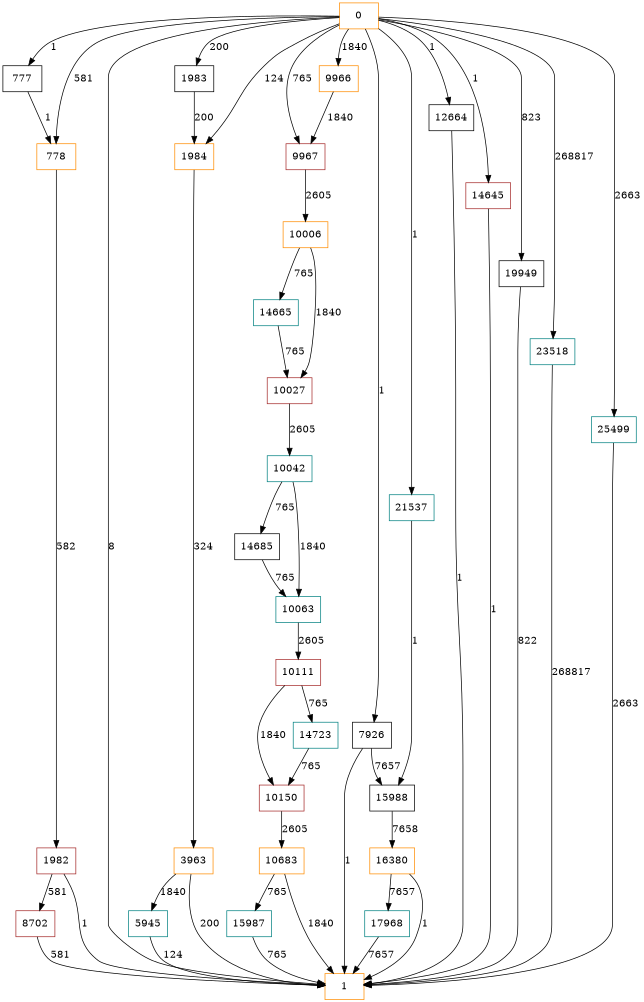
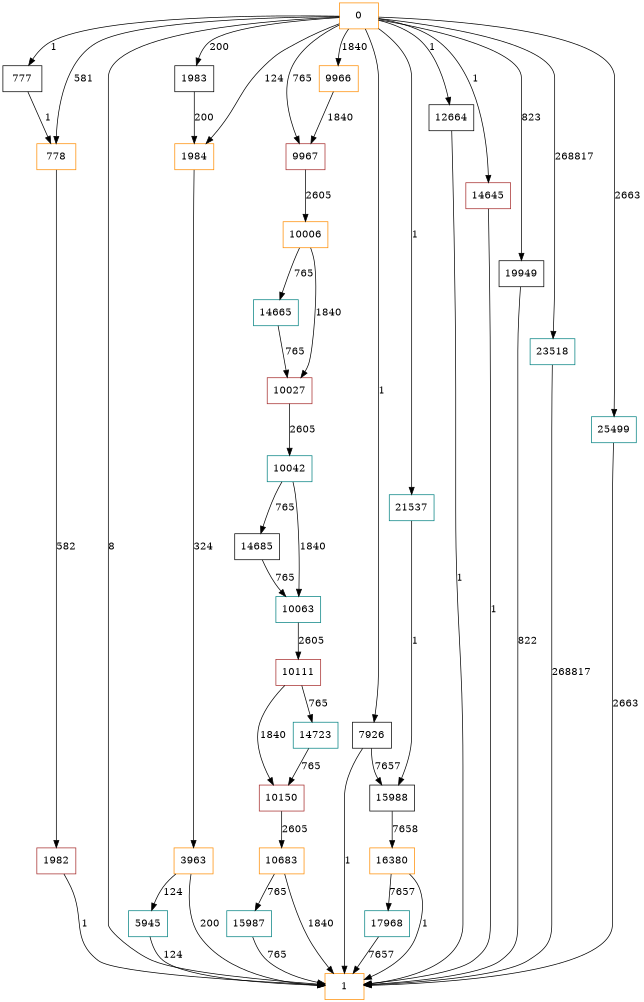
(173, 892) -> (173, 892)
(35, 924) -> none
